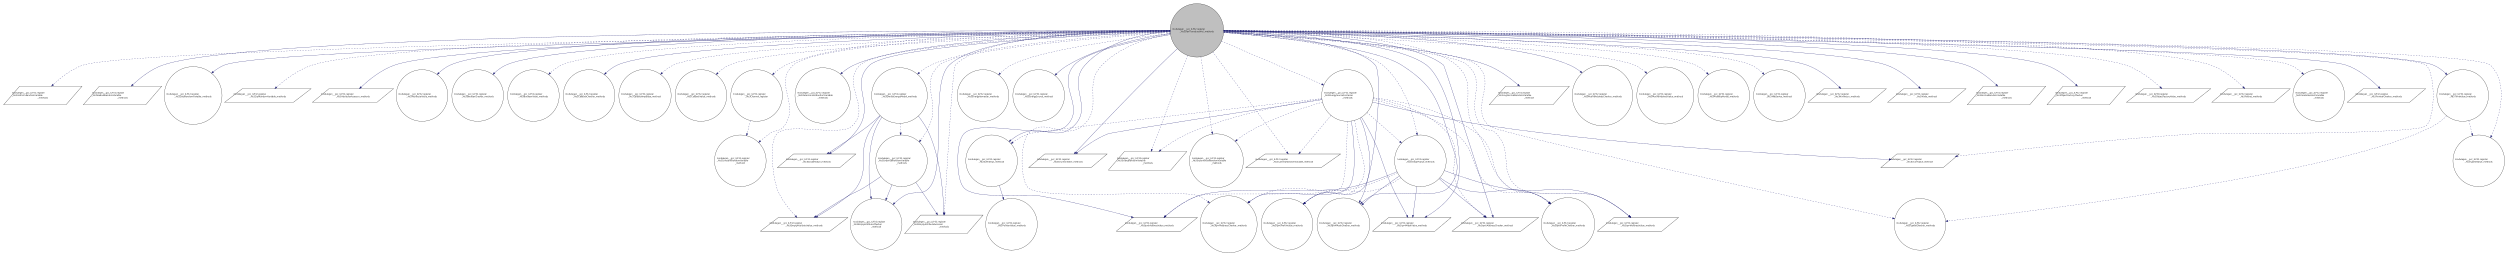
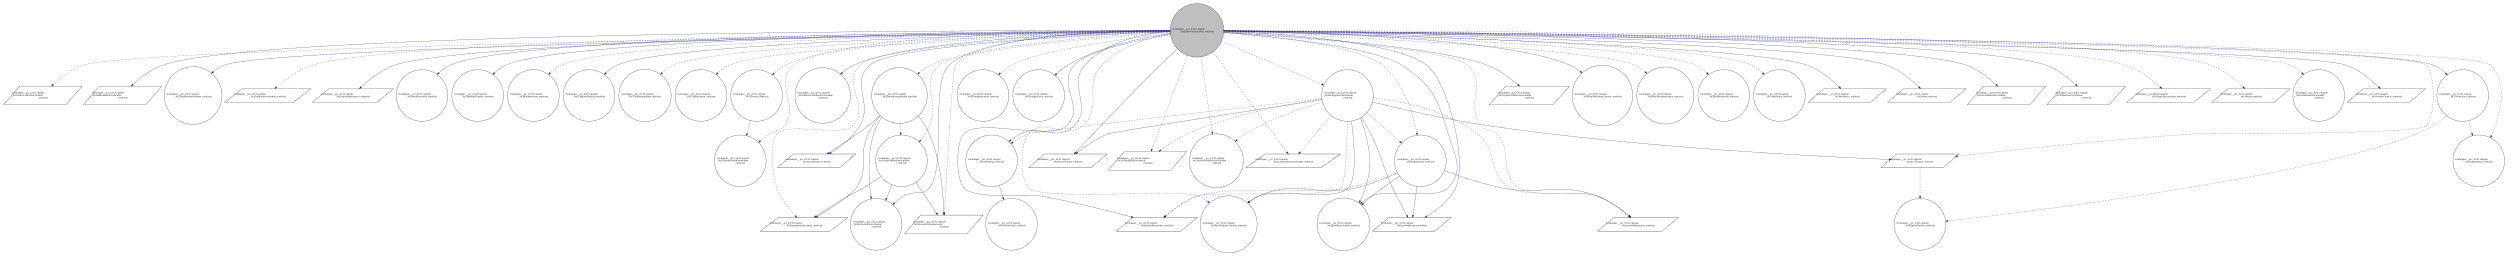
(757, 95) -> (757, 95)
(1533, 138) -> (1920, 182)
(1305, 189) -> (1339, 190)
(1286, 190) -> (1286, 190)
(1287, 224) -> none
(1495, 224) -> none
(1568, 224) -> none
